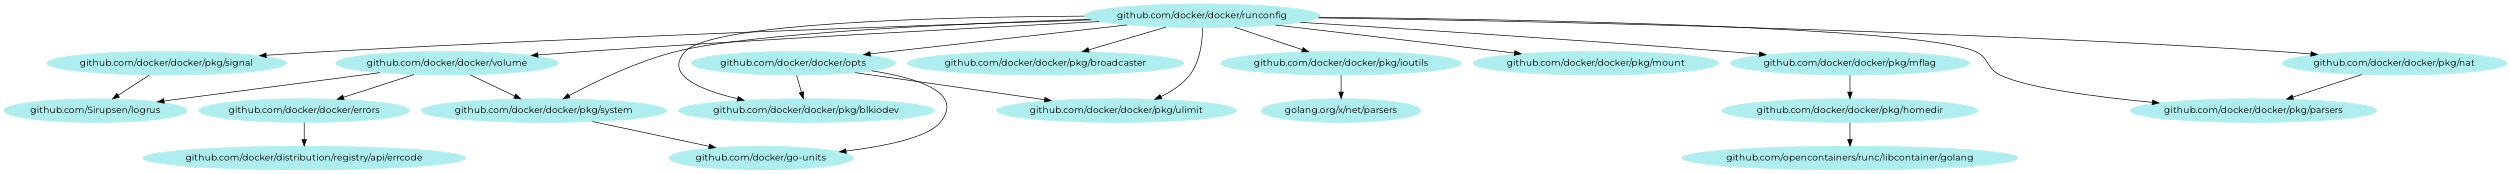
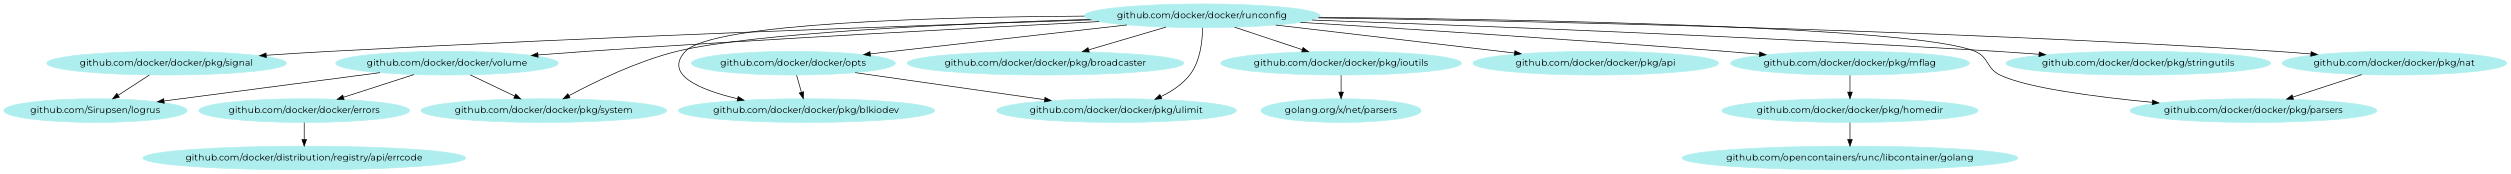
(1596, 63) -> (1596, 63)
none -> (2138, 63)
(761, 158) -> none
